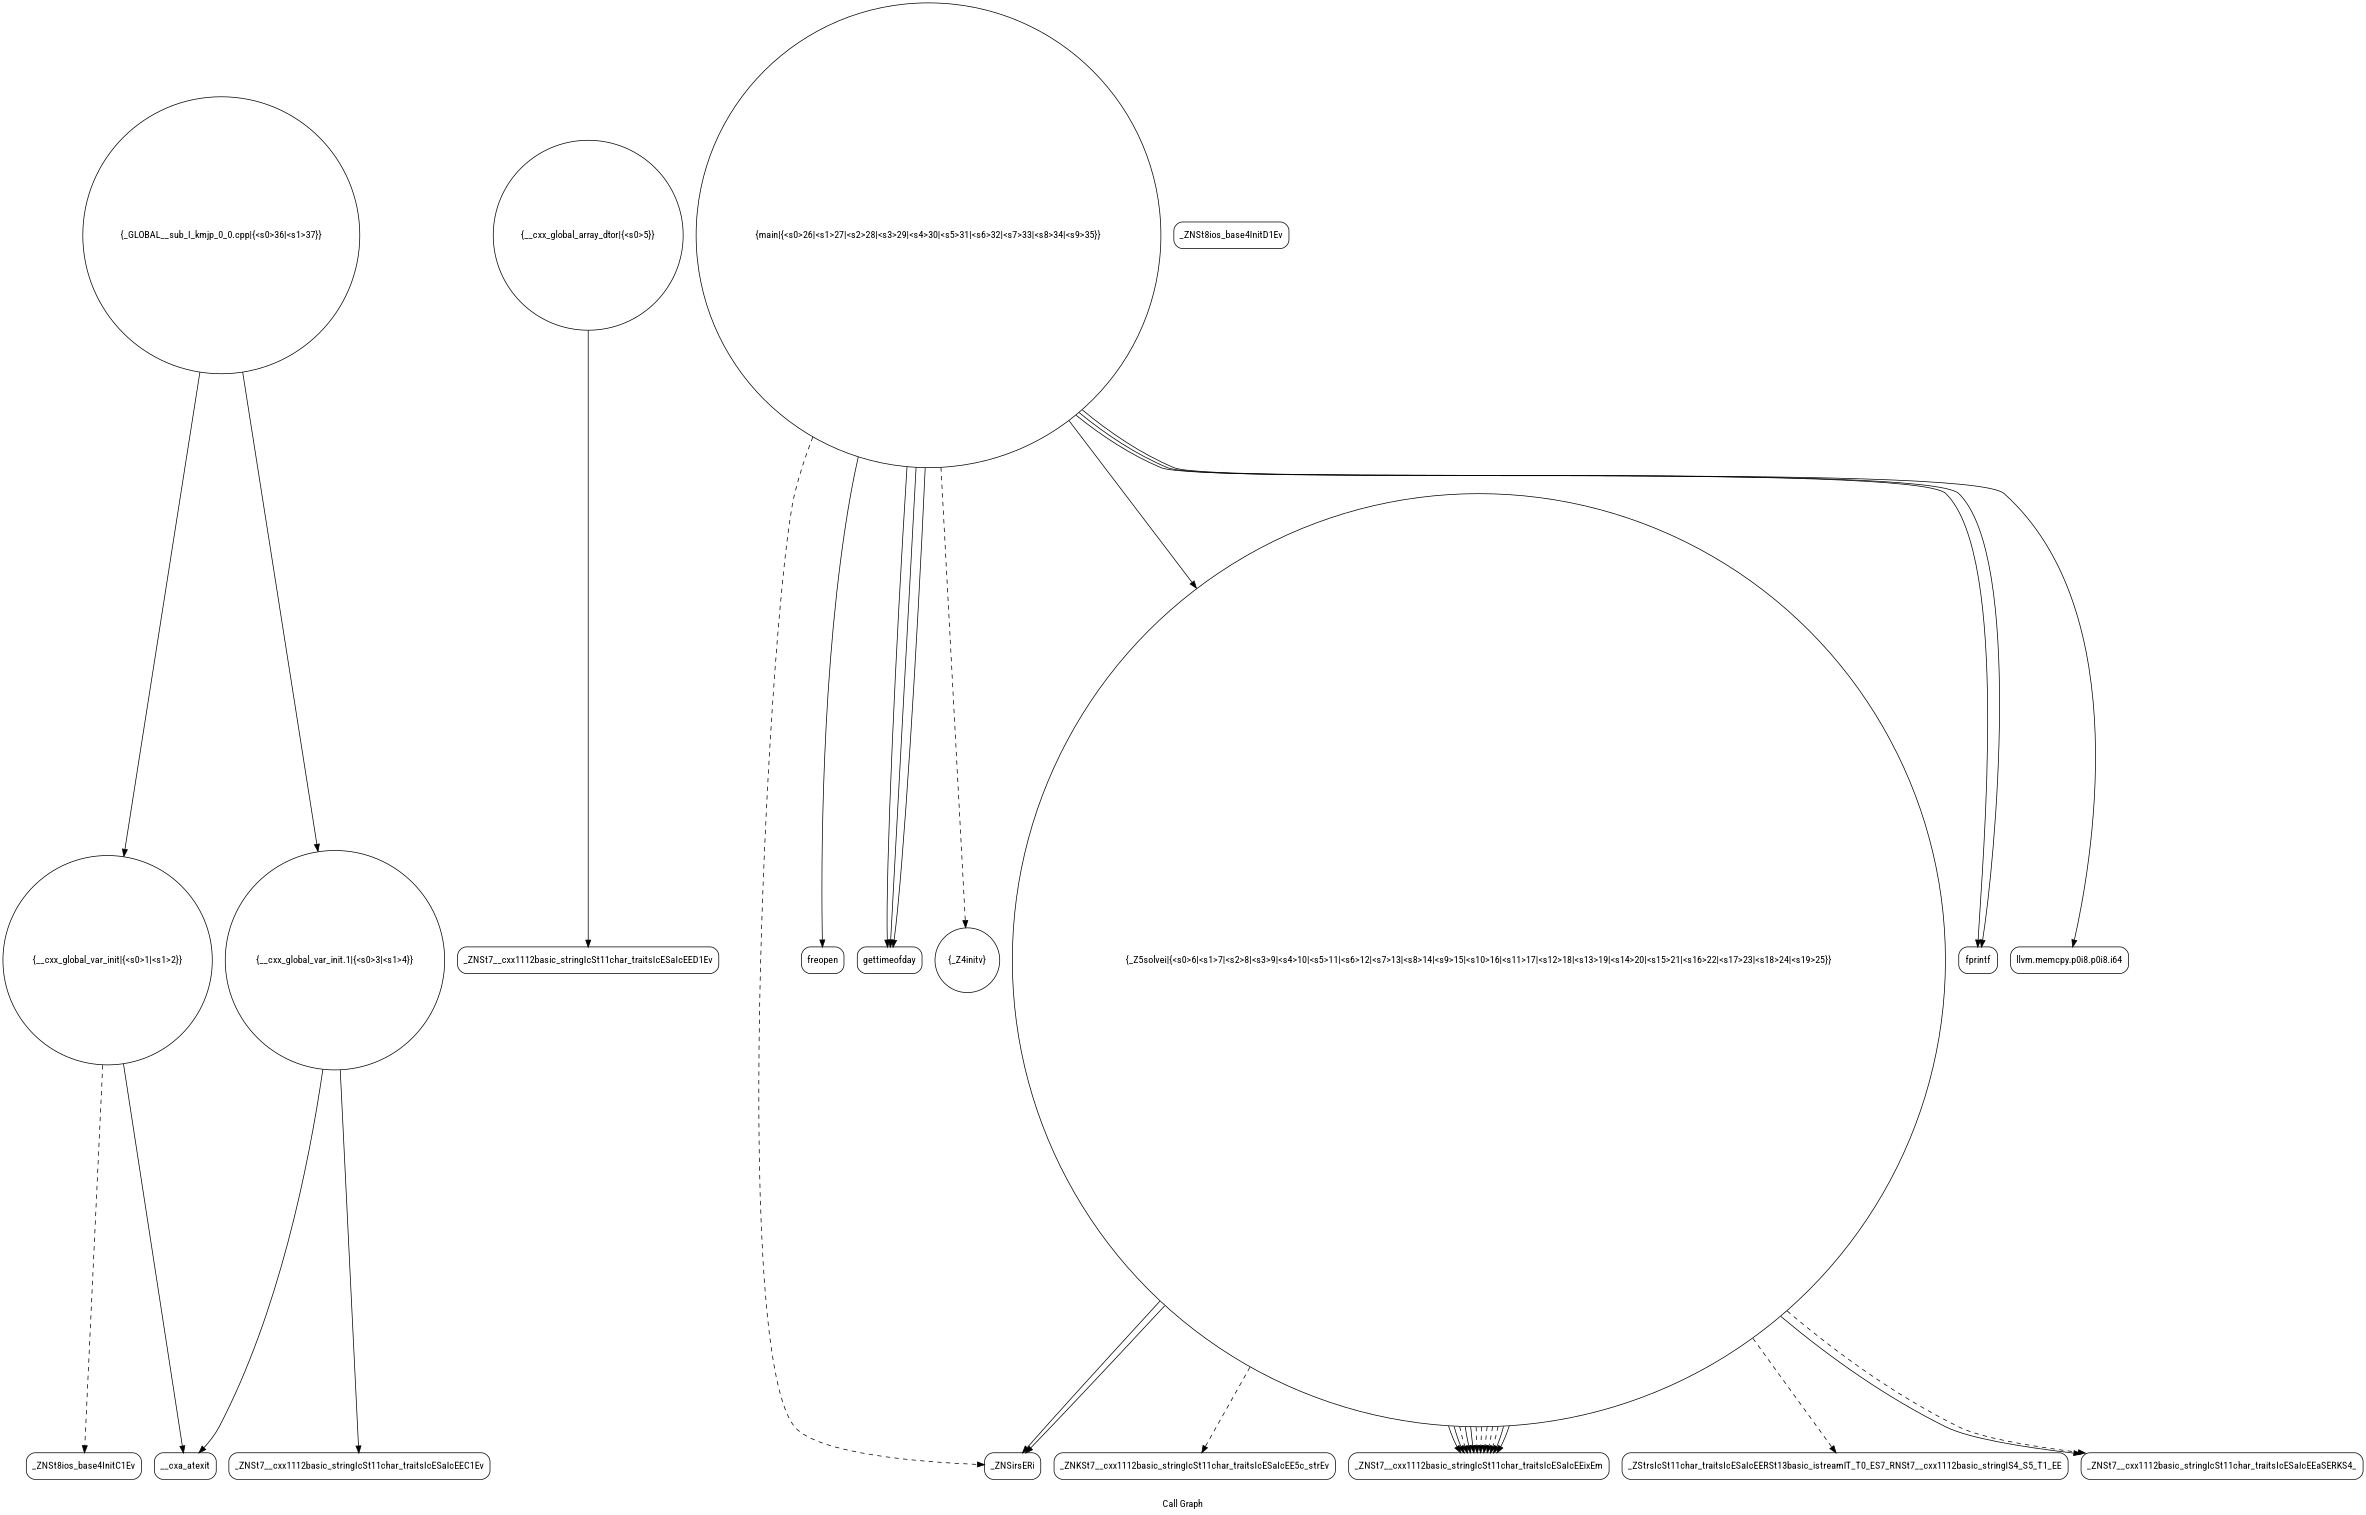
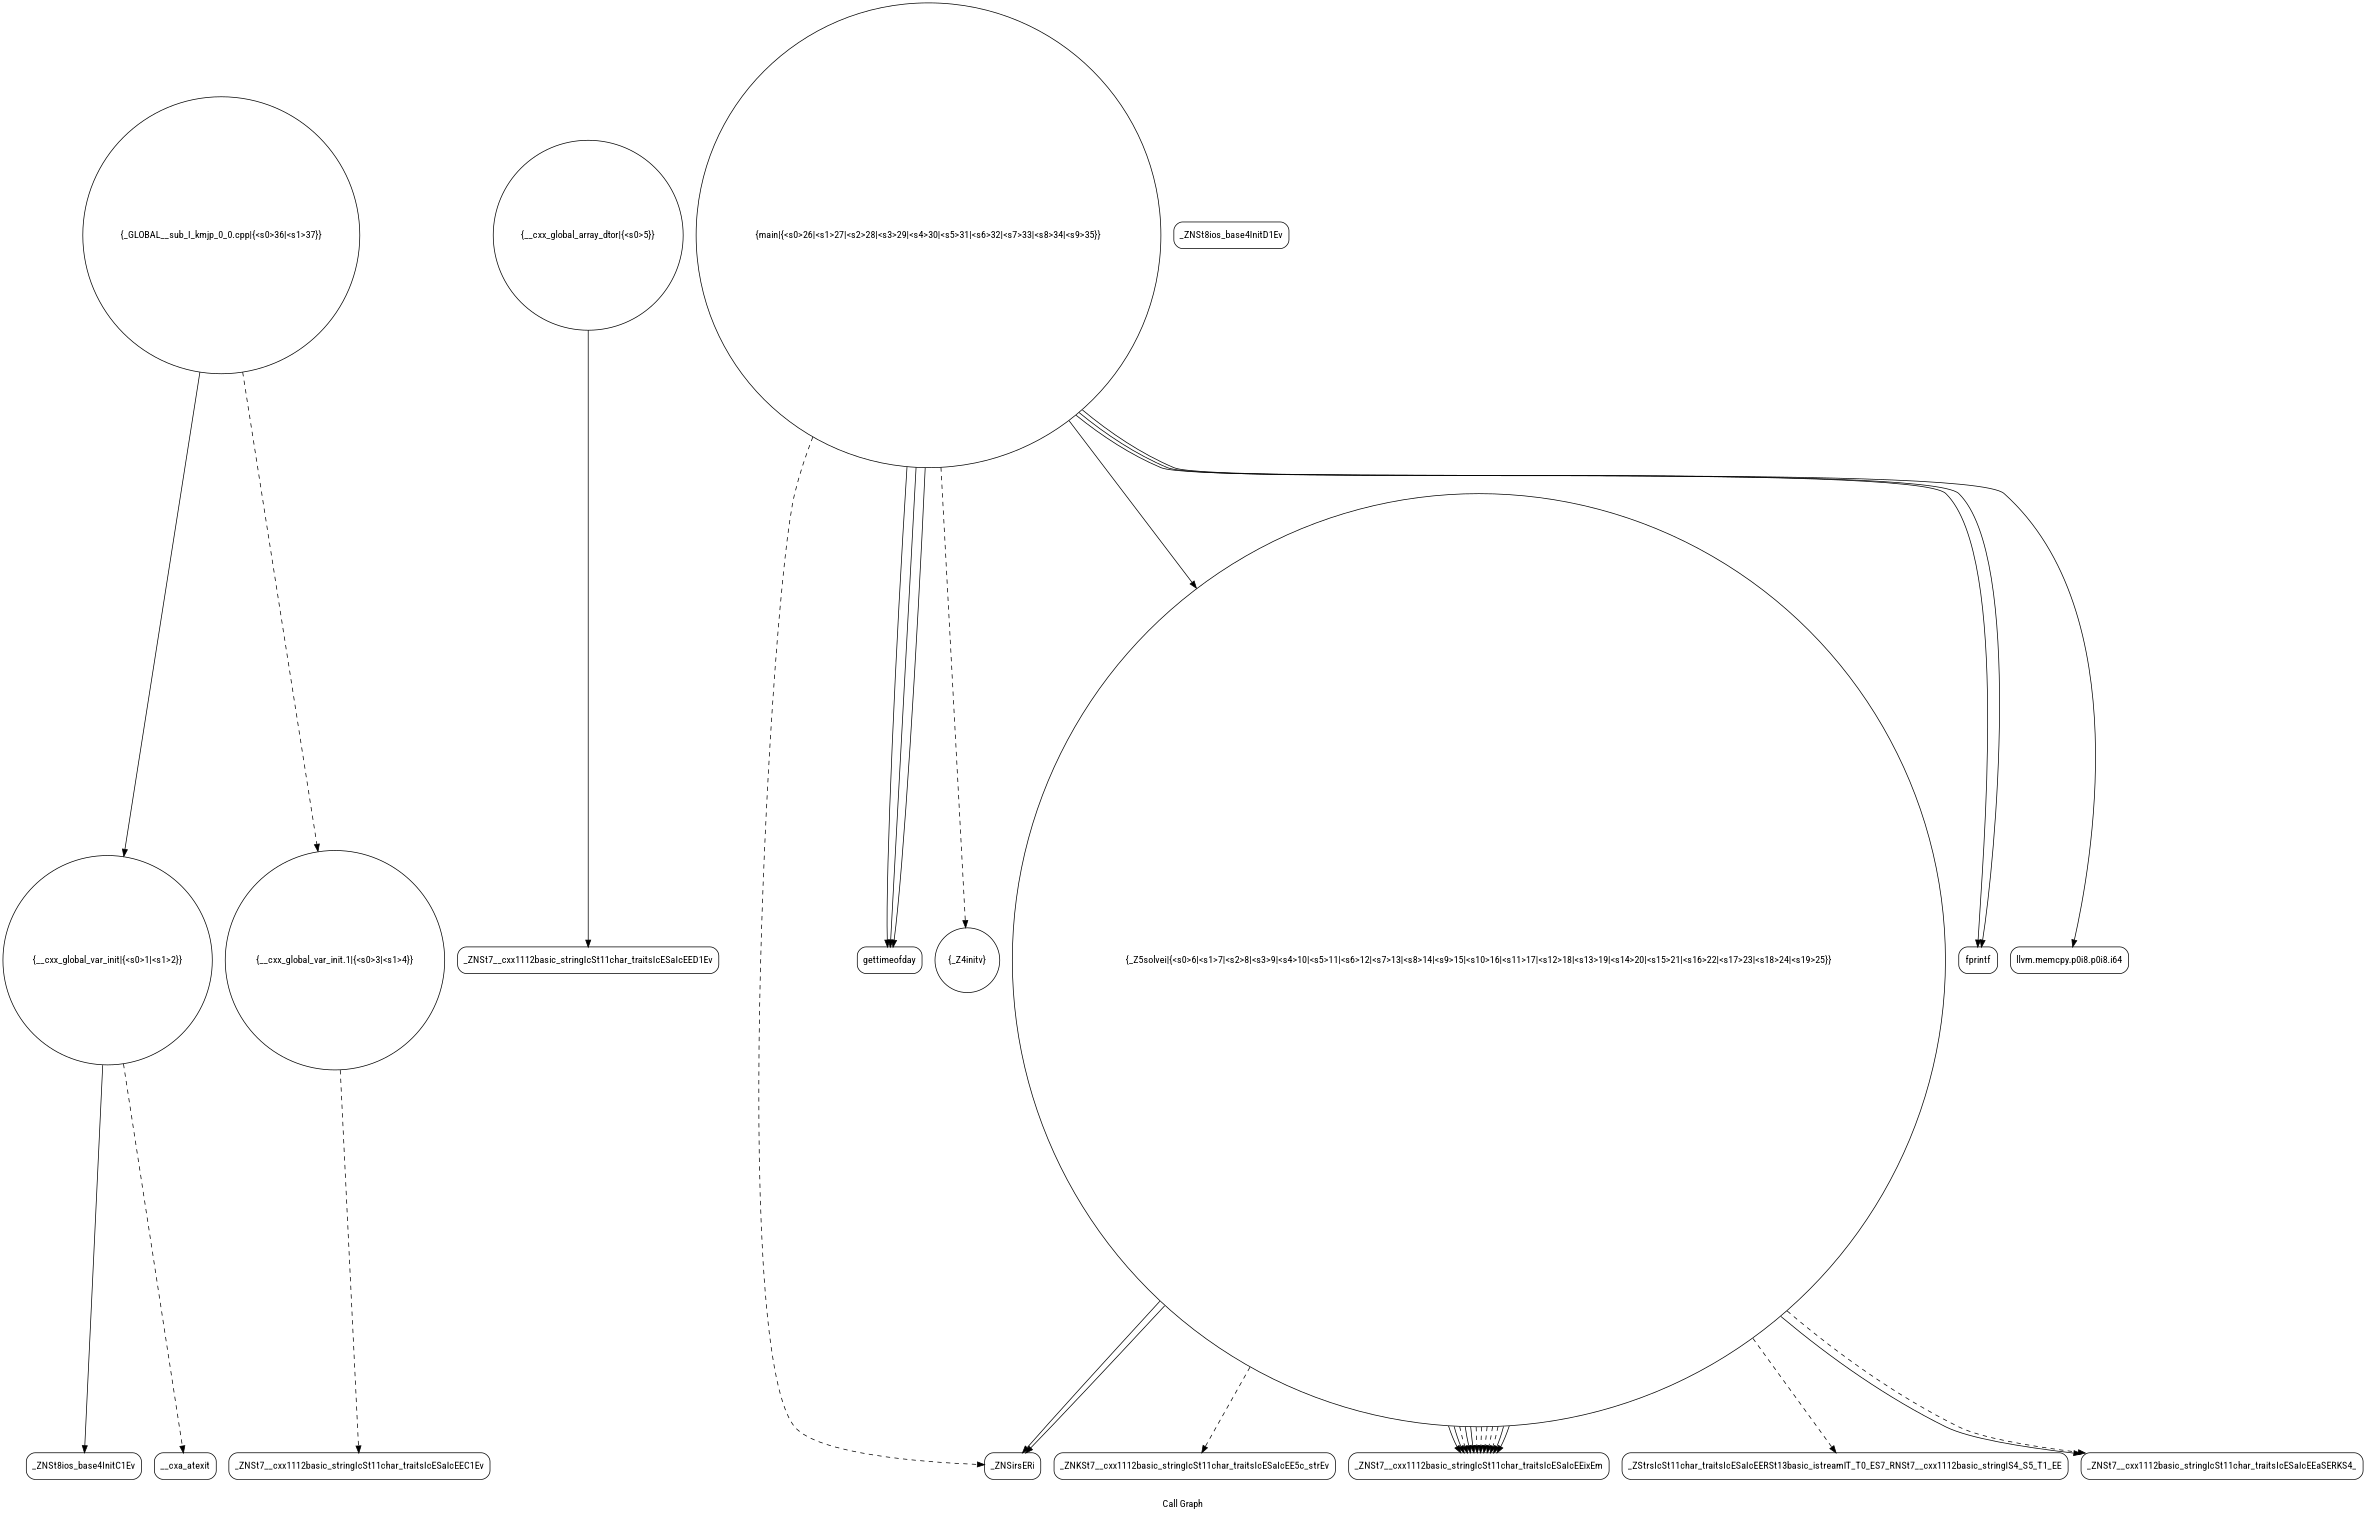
(280, 608) -> (280, 608)
(823, 960) -> none
(94, 1255) -> (94, 1255)
(153, 1255) -> (153, 1255)
(349, 1258) -> (349, 1258)
(281, 1265) -> none
